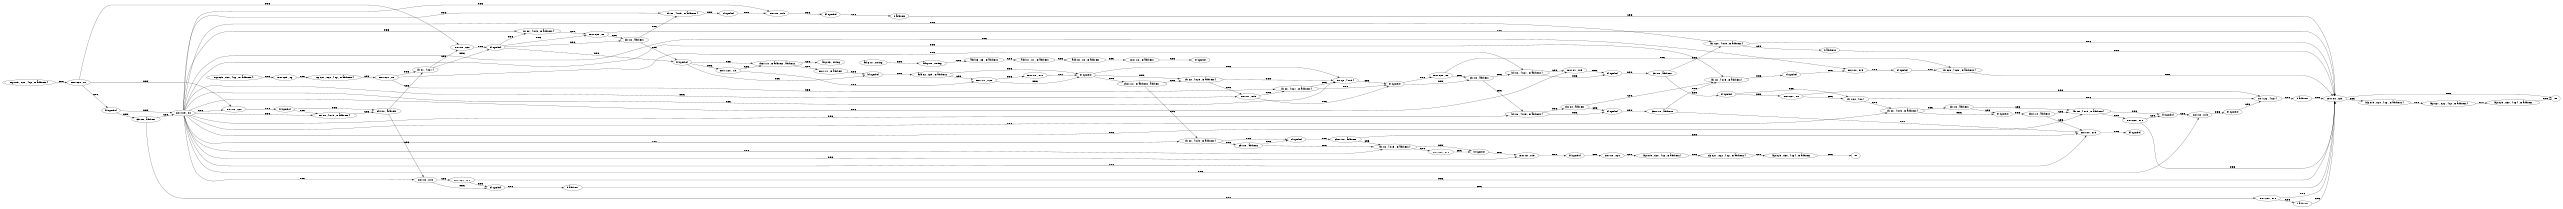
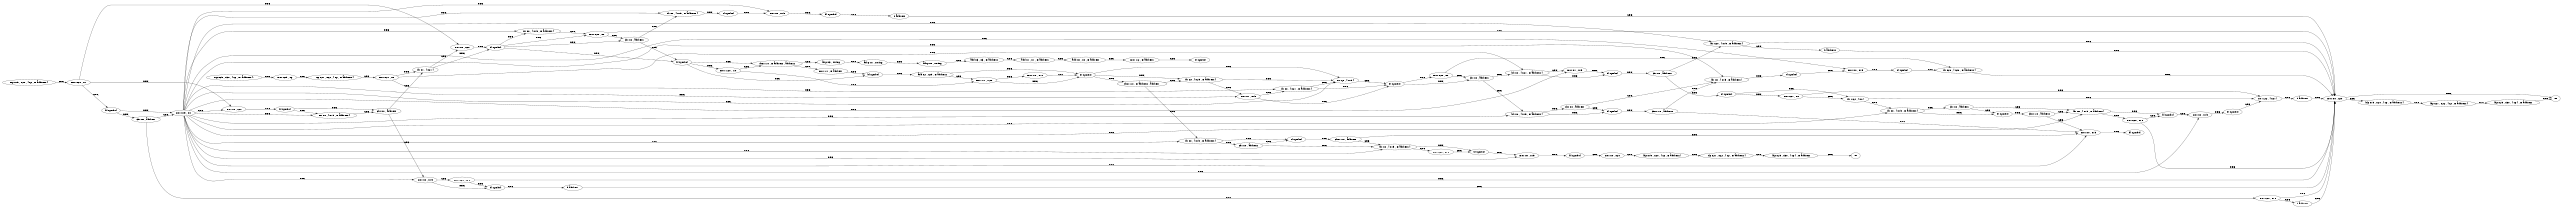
none -> (851, 62)
